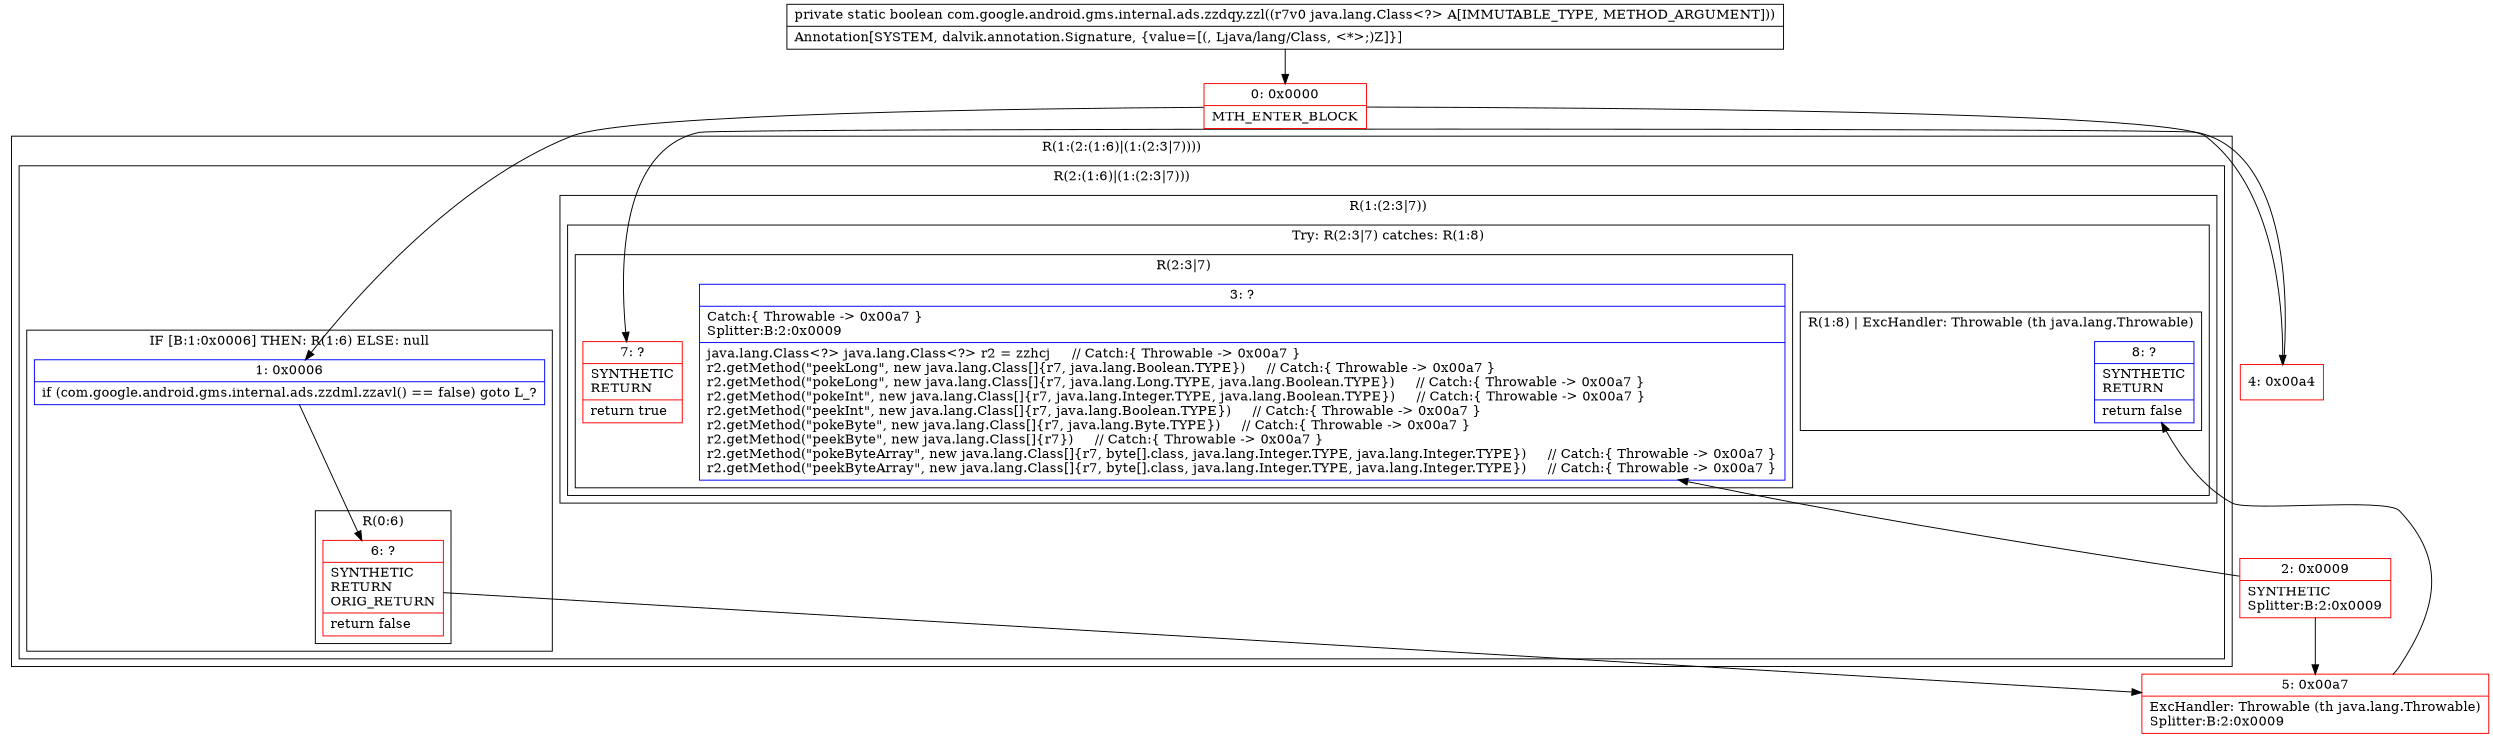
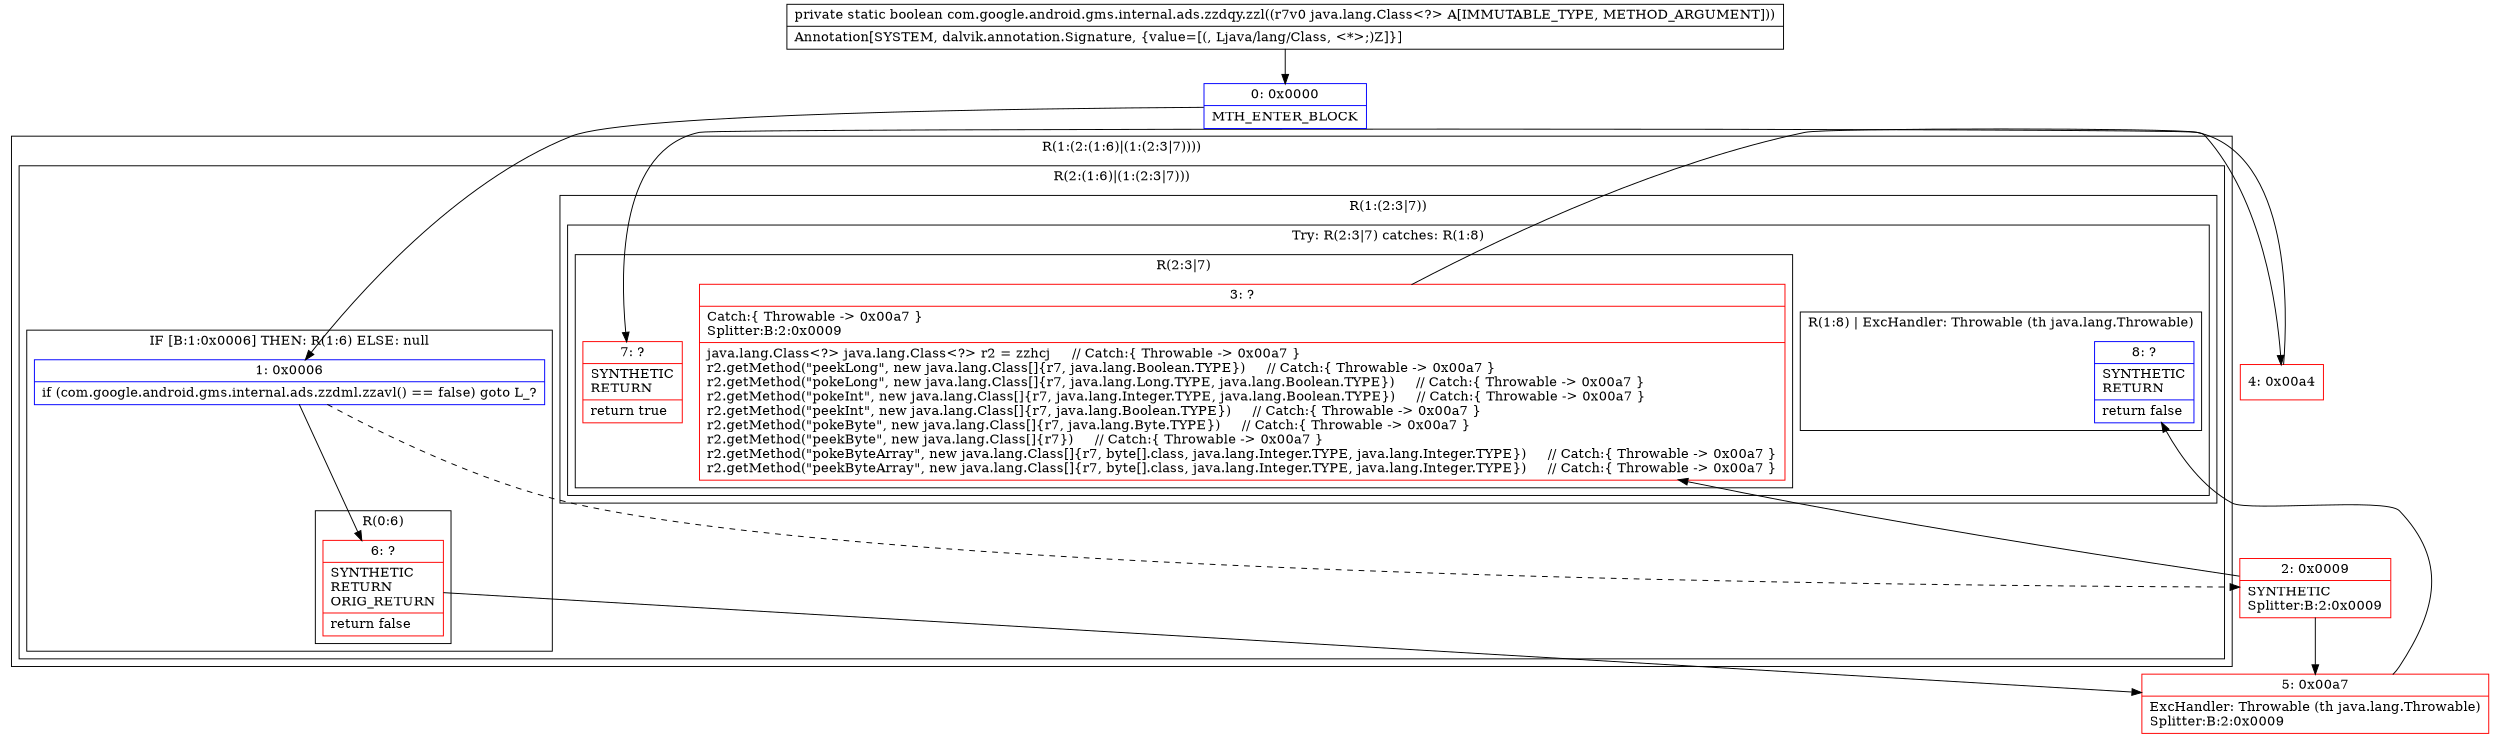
(1285, 106) -> (1285, 106)
(1907, 114) -> (1754, 145)
(1242, 382) -> (1242, 382)
none -> (1267, 566)
